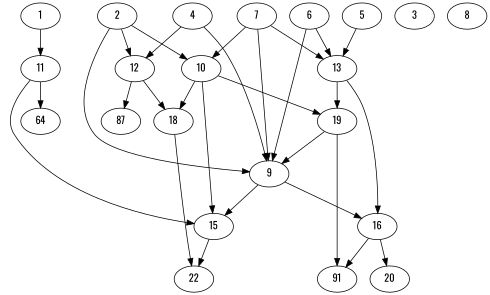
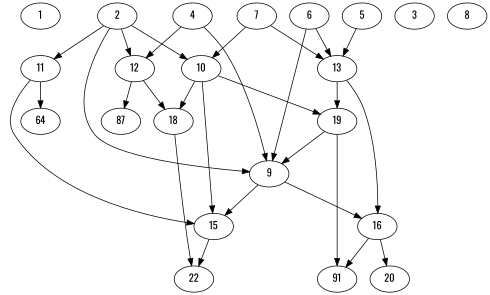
(41, 39) -> (82, 40)
(262, 85) -> none
